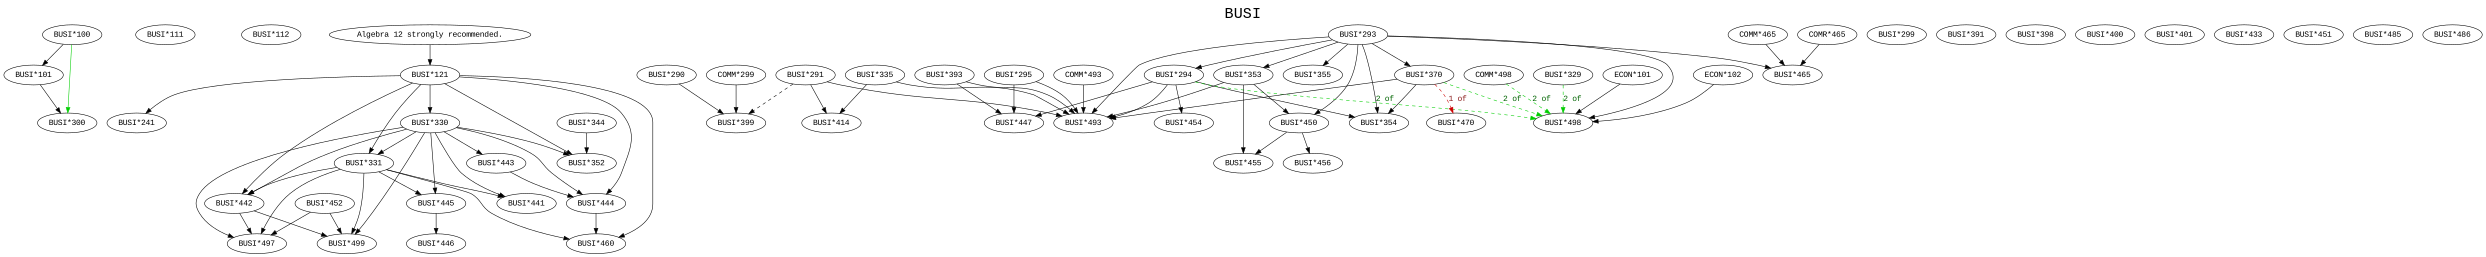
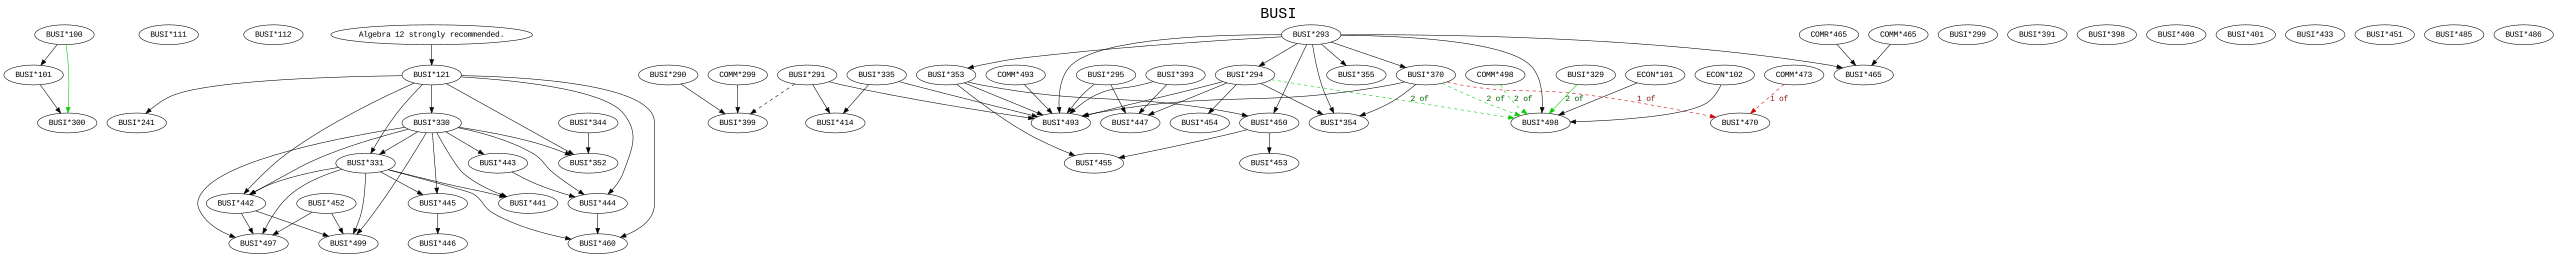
none -> (1794, 75)
(1563, 96) -> (1565, 97)
(1313, 163) -> (1269, 163)
